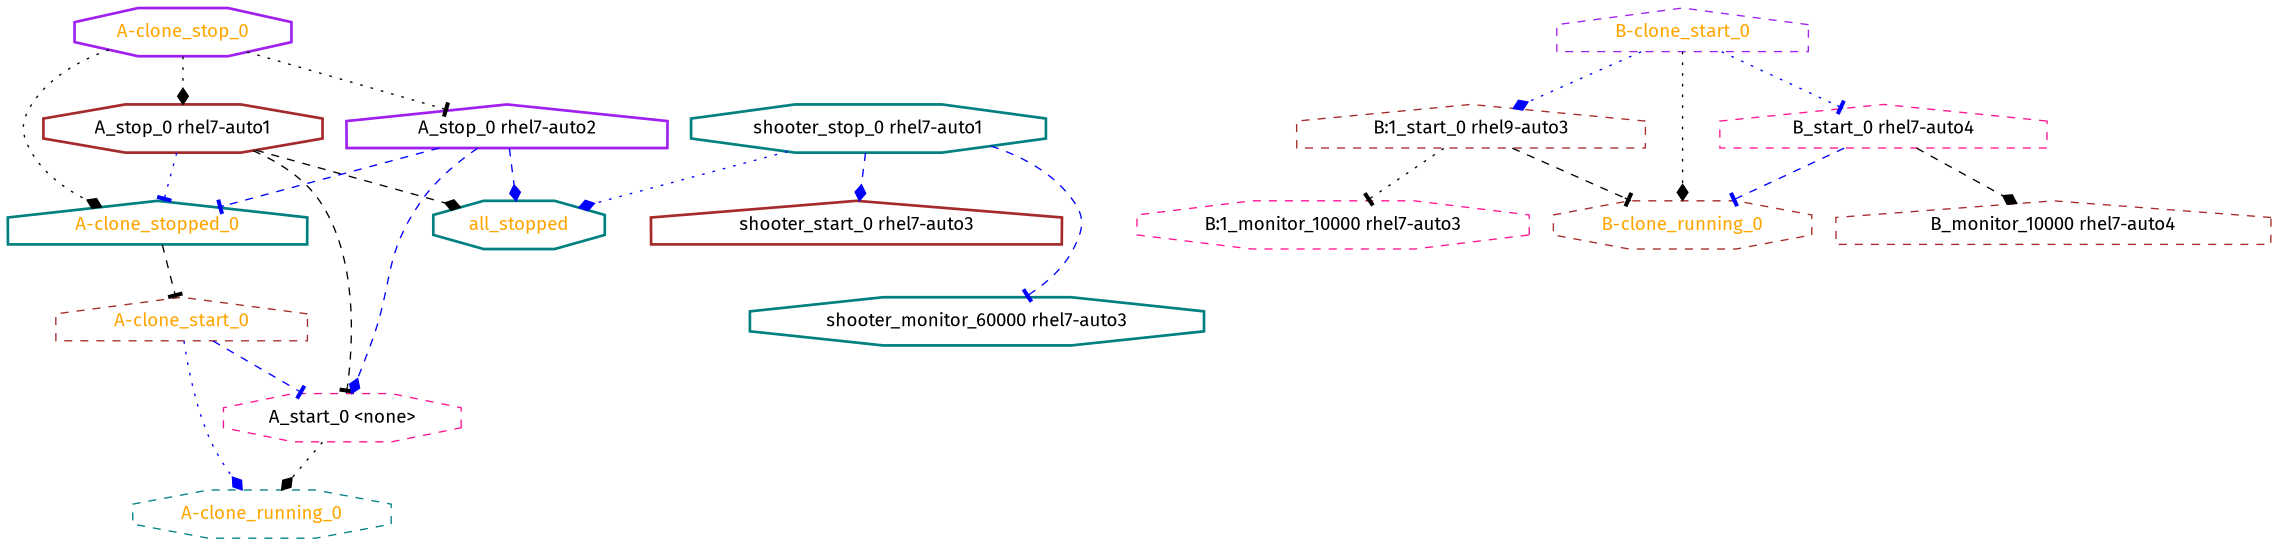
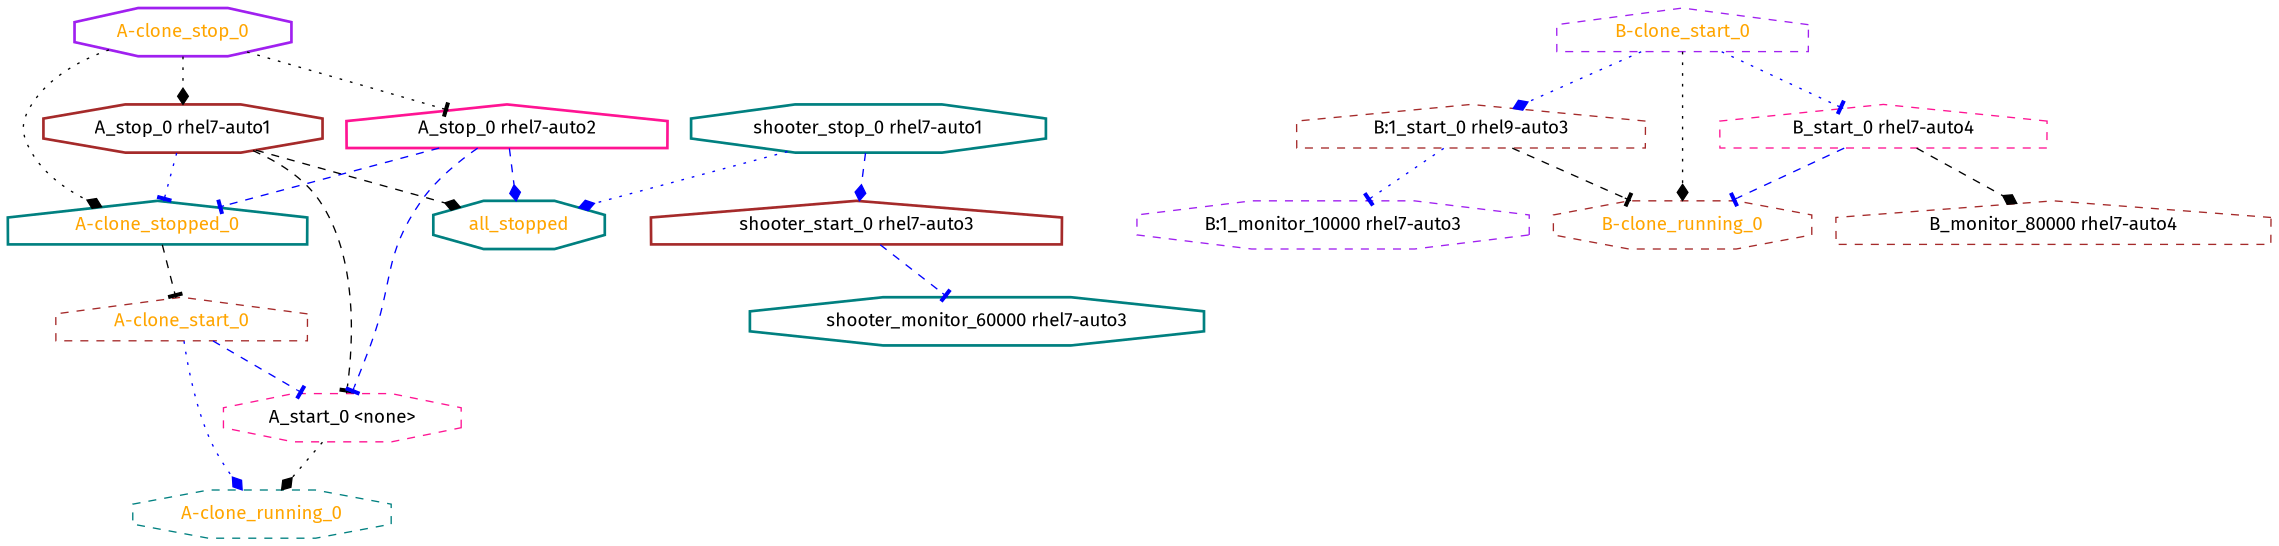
(507, 129) -> (507, 129)
(1408, 173) -> (1408, 173)
(1077, 206) -> (911, 269)
(1333, 225) -> (1333, 225)
(2053, 225) -> (2053, 225)
(394, 255) -> (394, 255)
